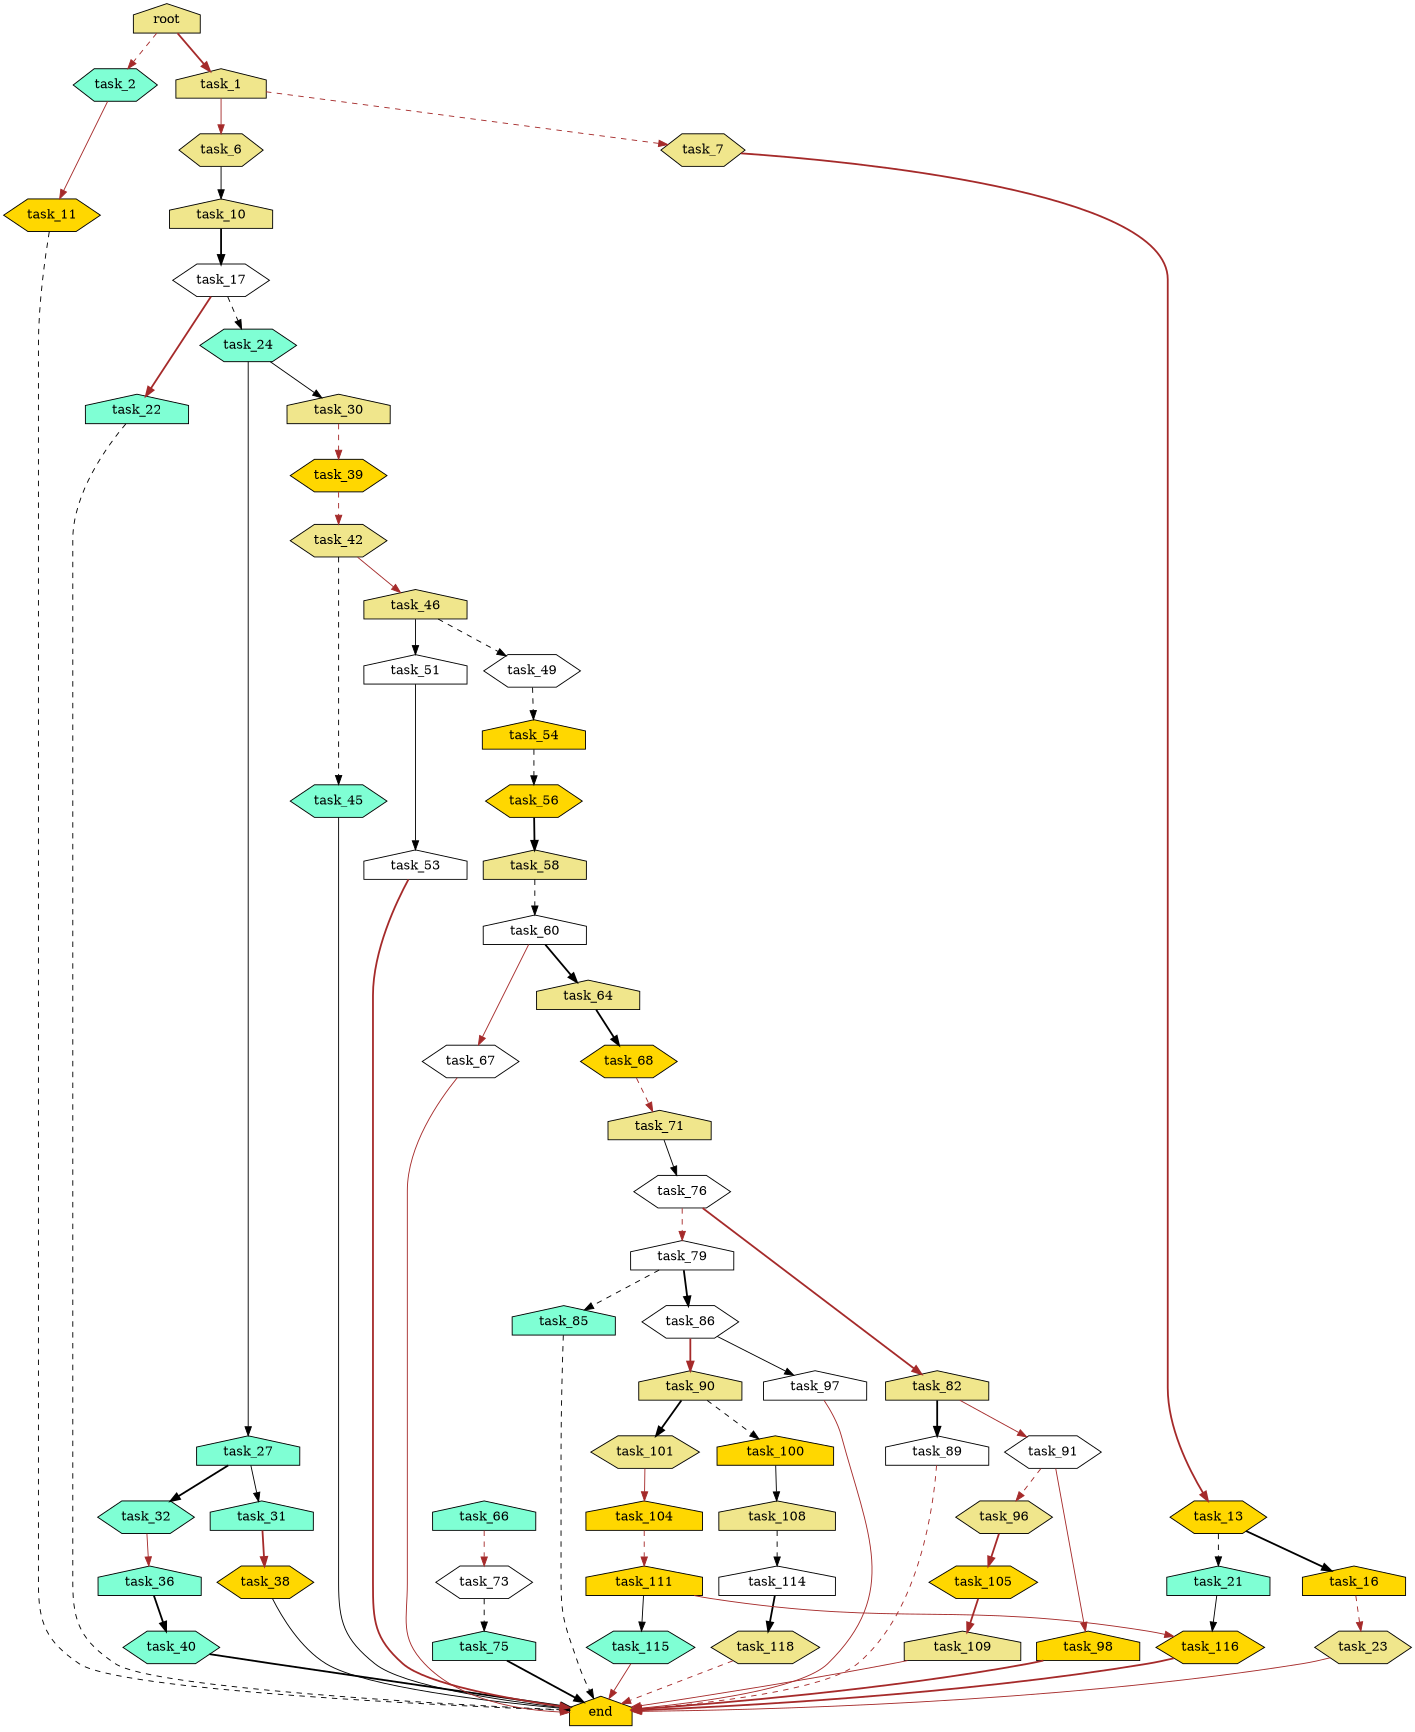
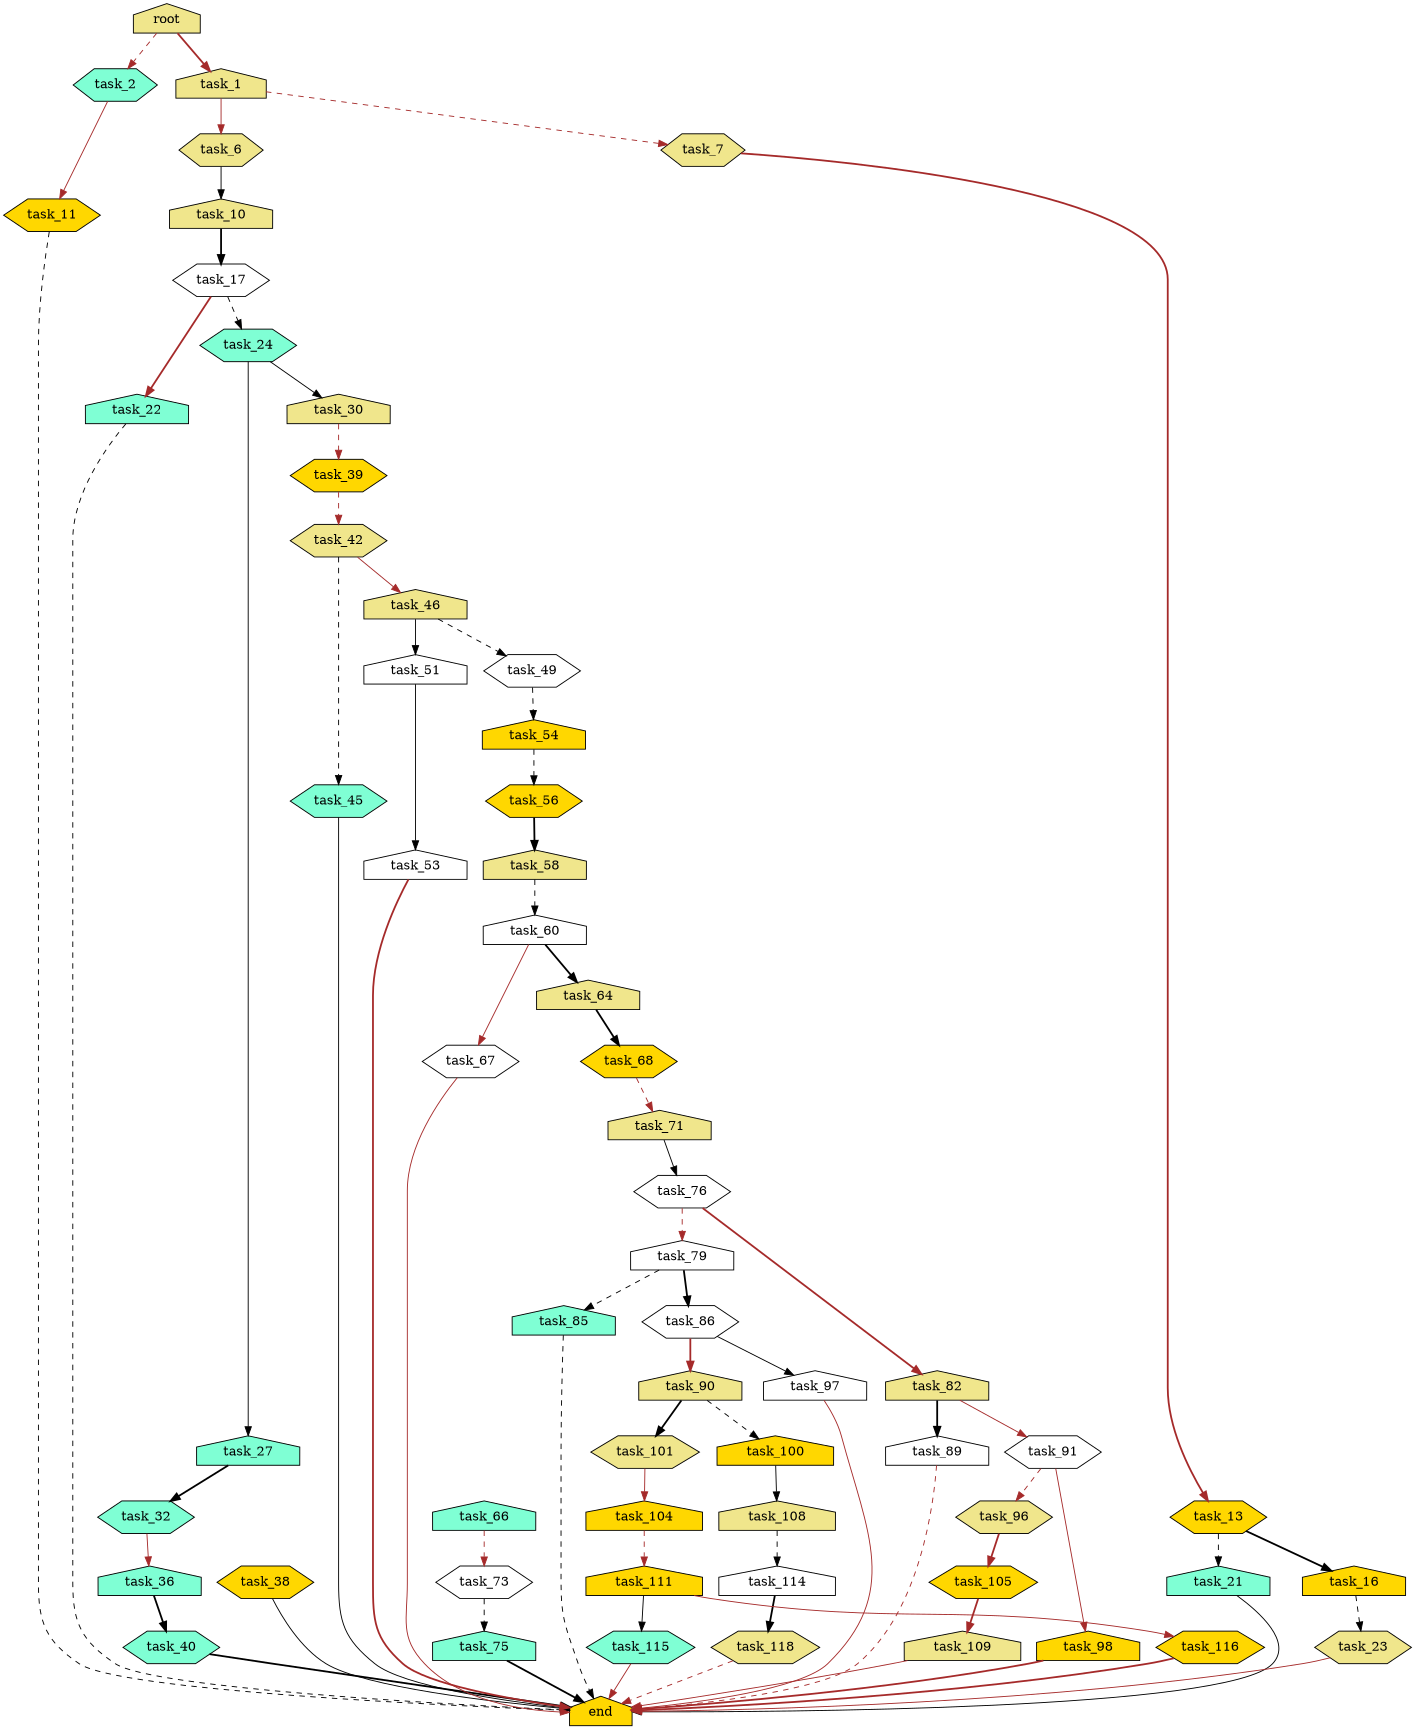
(262, 1517) -> none
(1215, 1609) -> (1002, 1705)
(1358, 1609) -> (1358, 1609)
